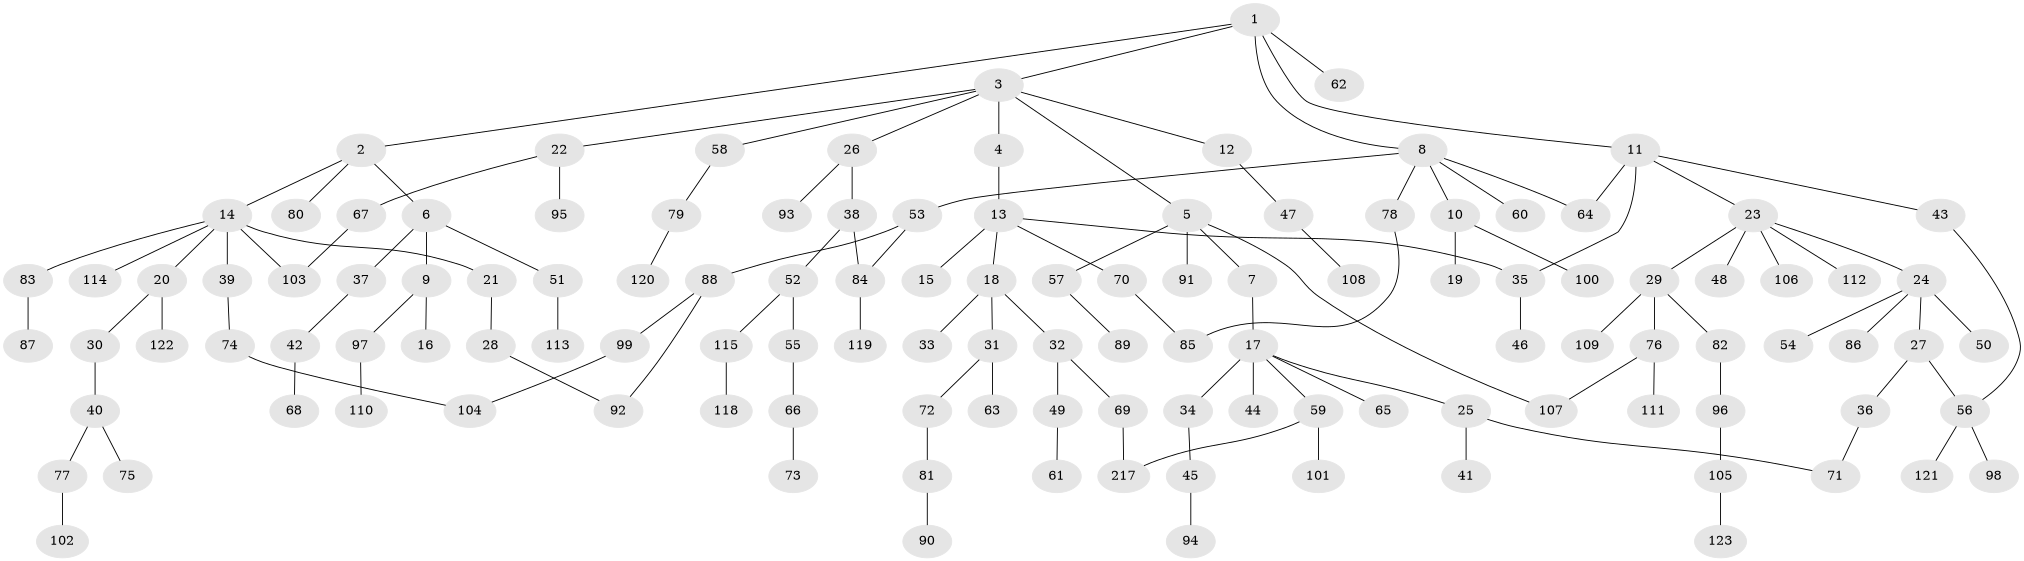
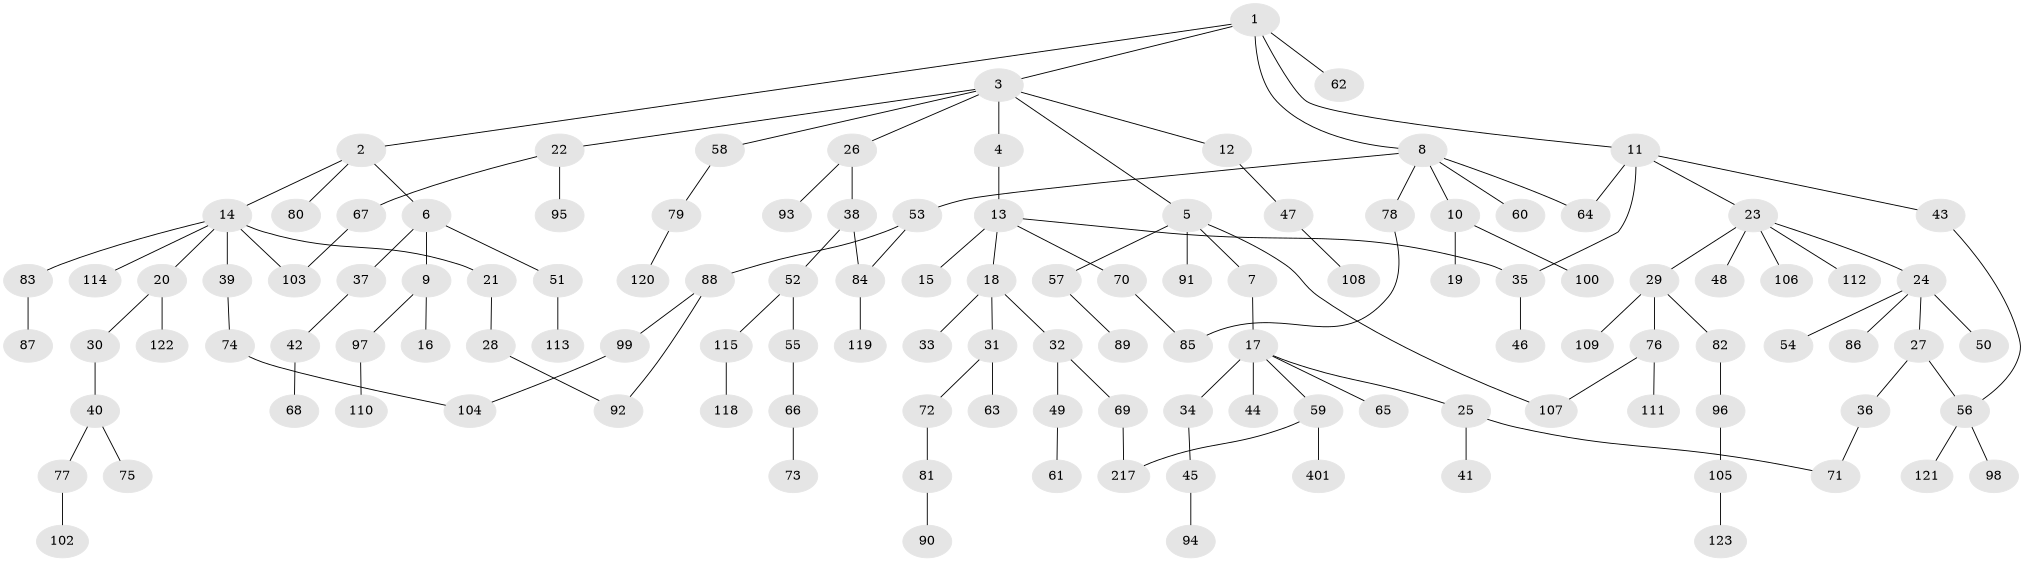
(1318, 476) -> (1318, 476)
